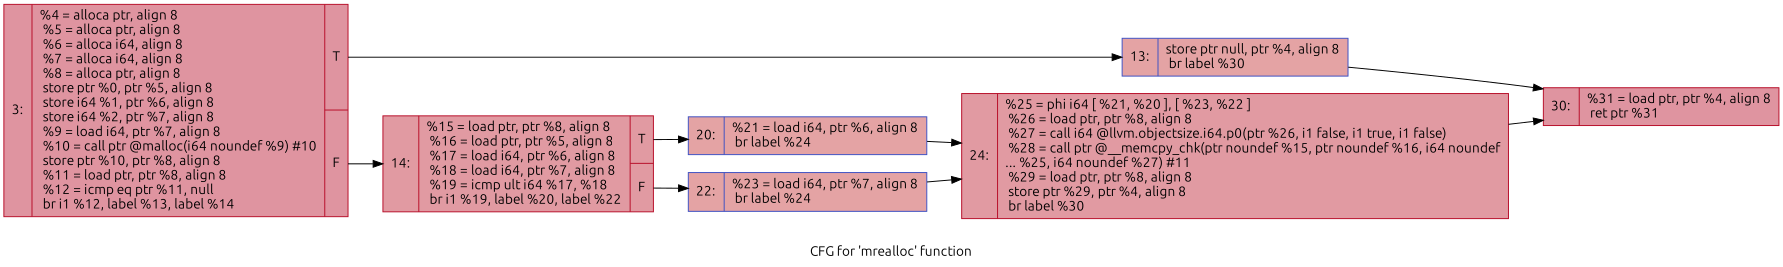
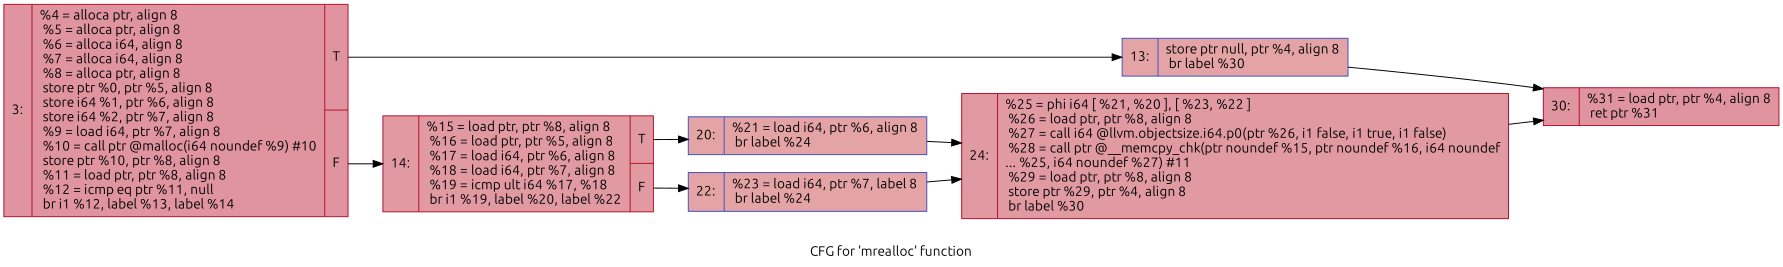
(825, 184) -> (825, 184)
